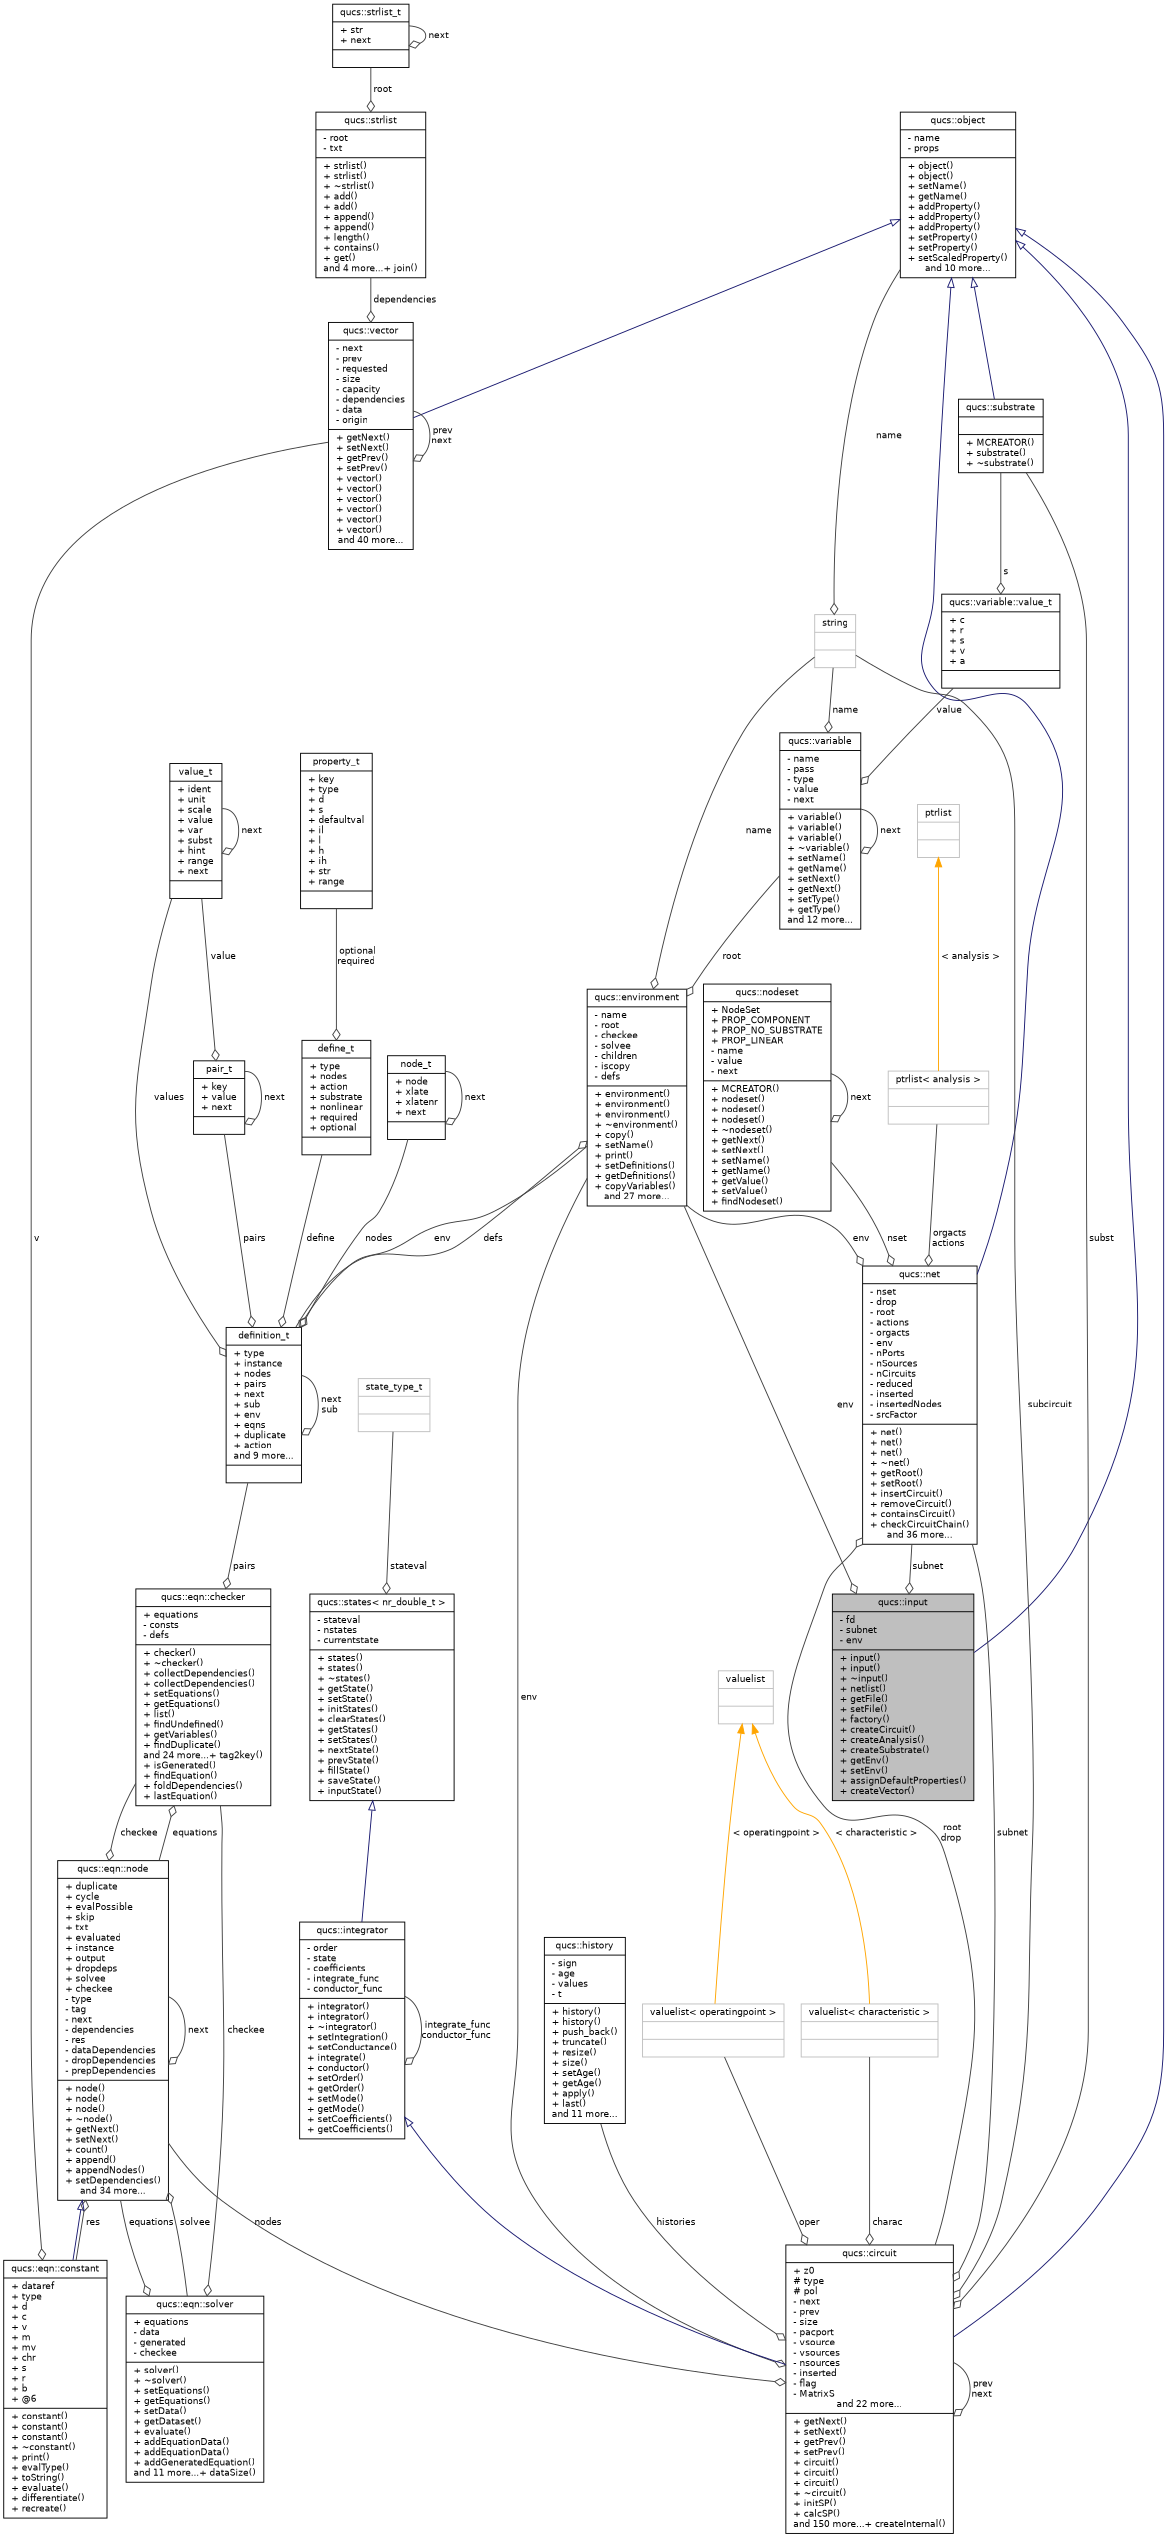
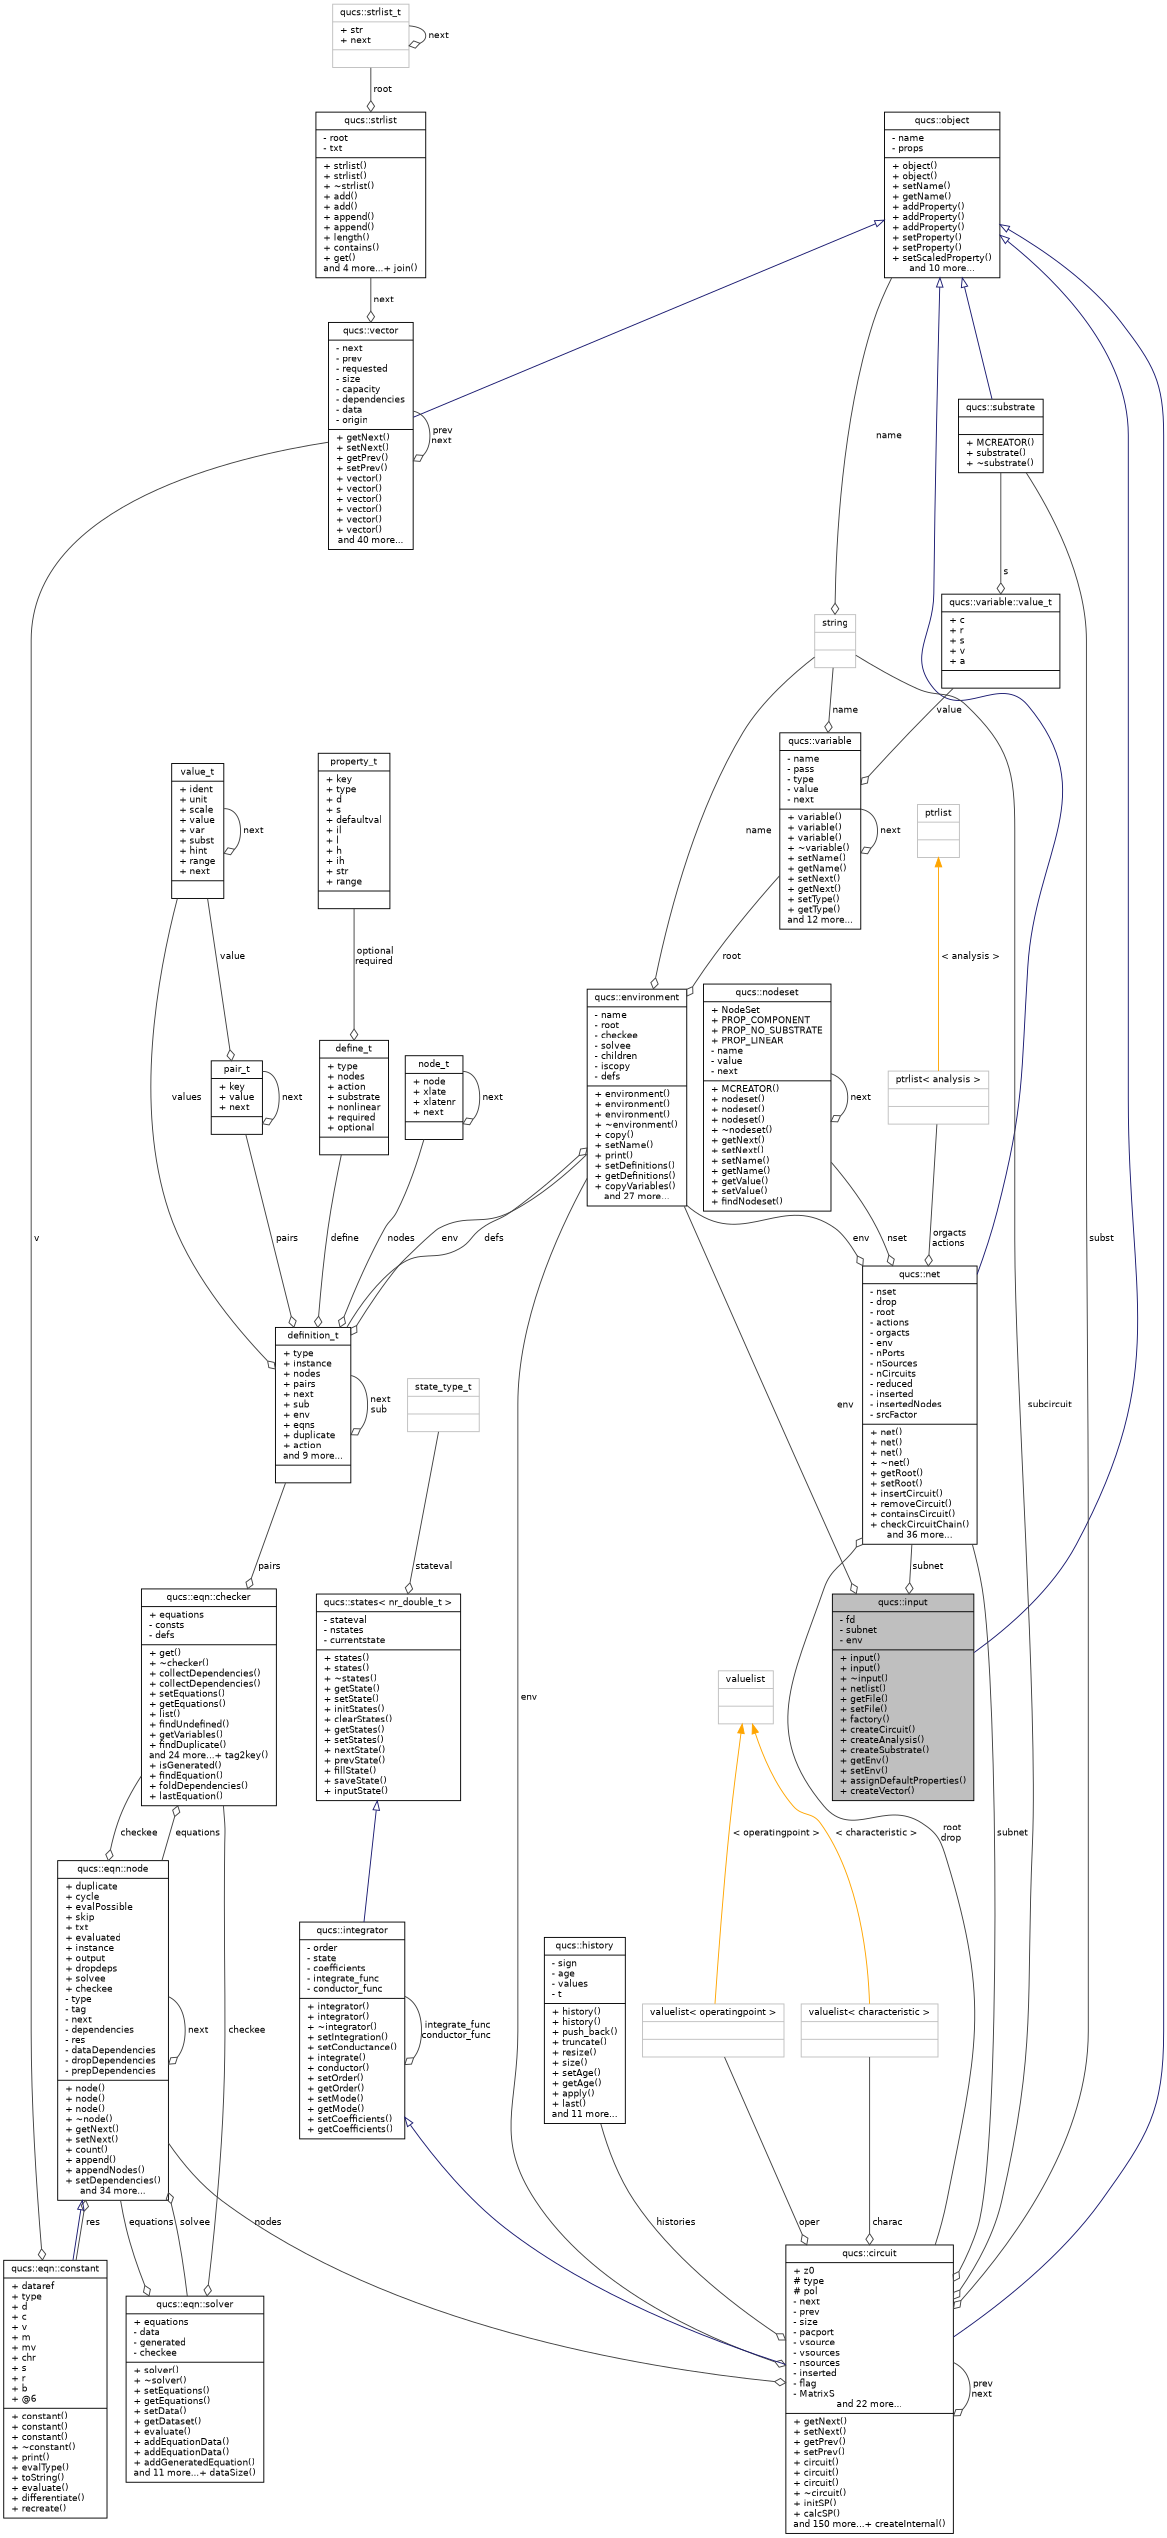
(371, 36) -> (371, 36)
(404, 300) -> (382, 300)
(170, 1653) -> (165, 1653)
